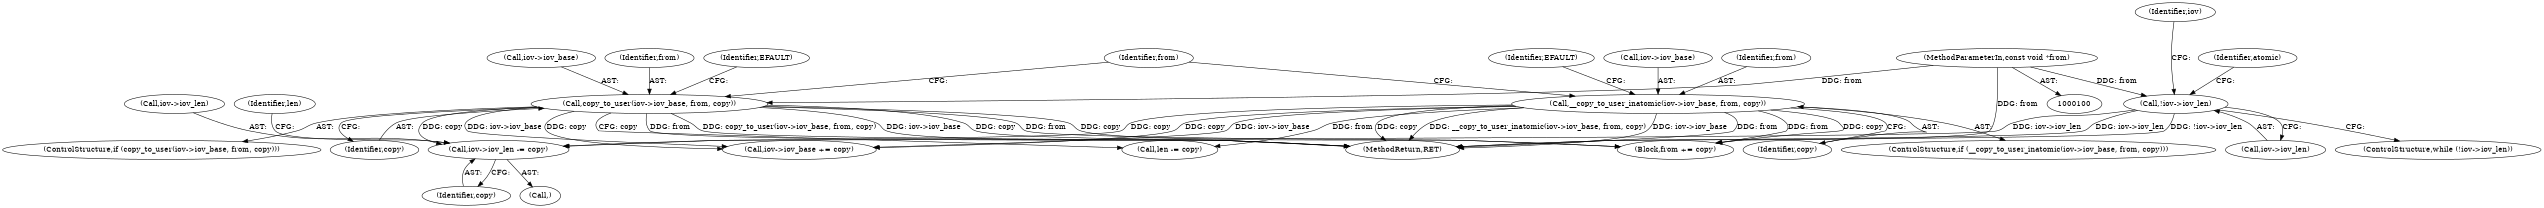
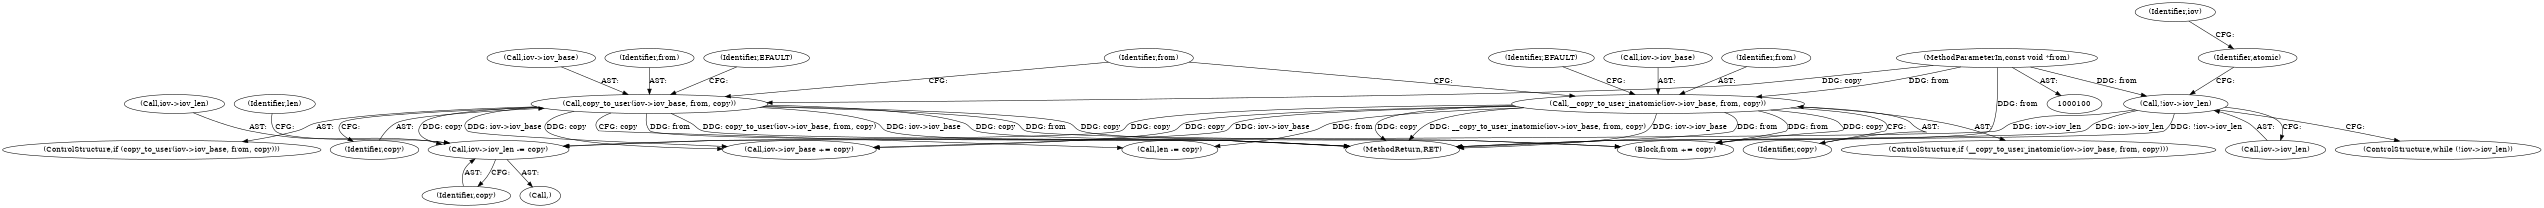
(2171, 55) -> (2209, 34)
(1842, 81) -> (1842, 81)
none -> (1862, 85)
